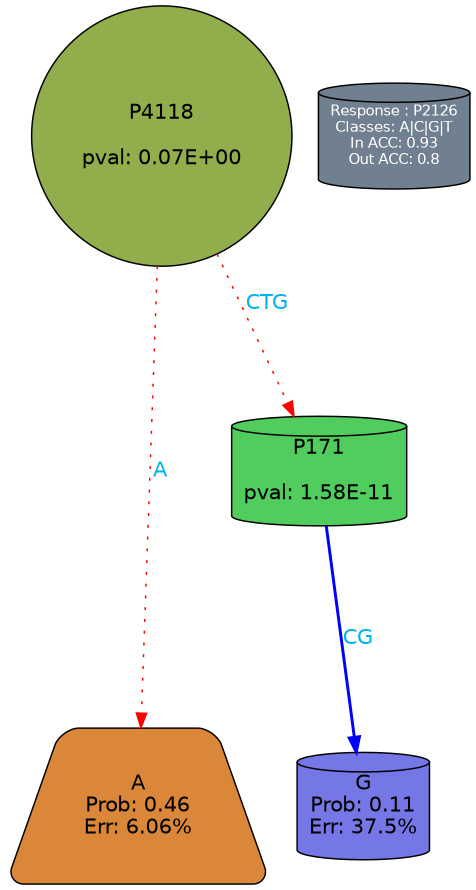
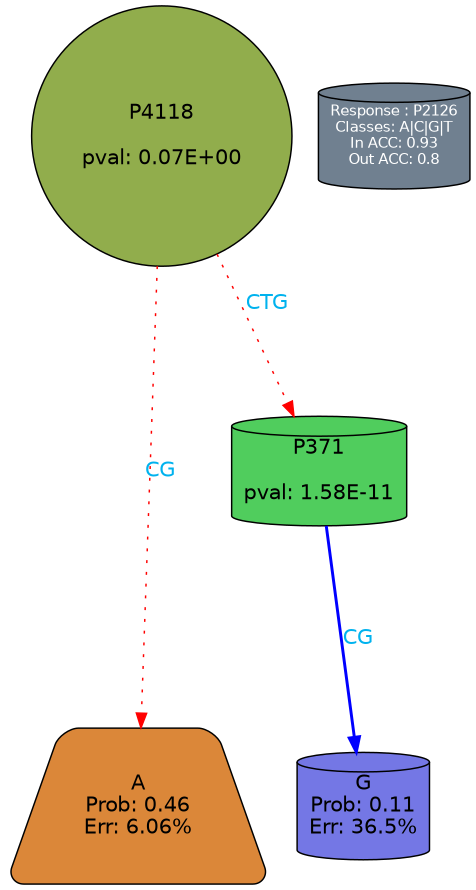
(160, 471) -> (160, 471)
(319, 471) -> (319, 471)
(363, 806) -> (363, 806)
